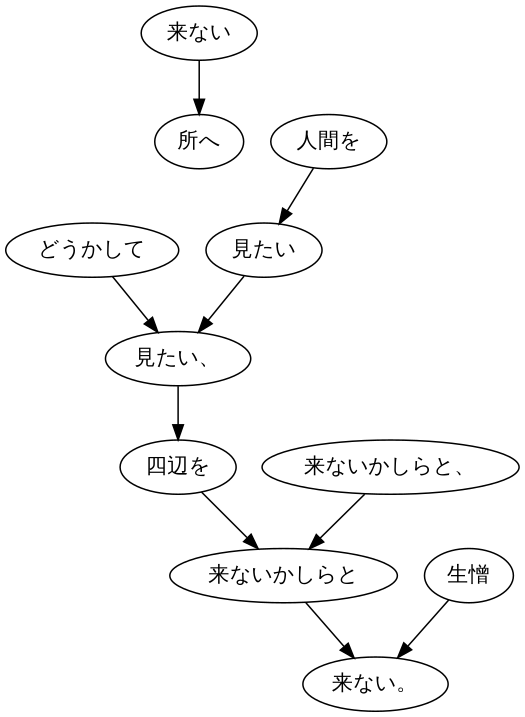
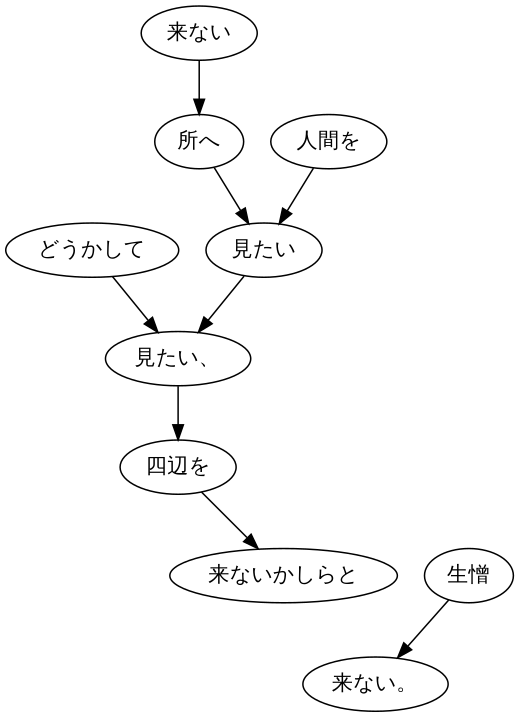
none -> (227, 189)
(391, 467) -> none
(325, 625) -> none
